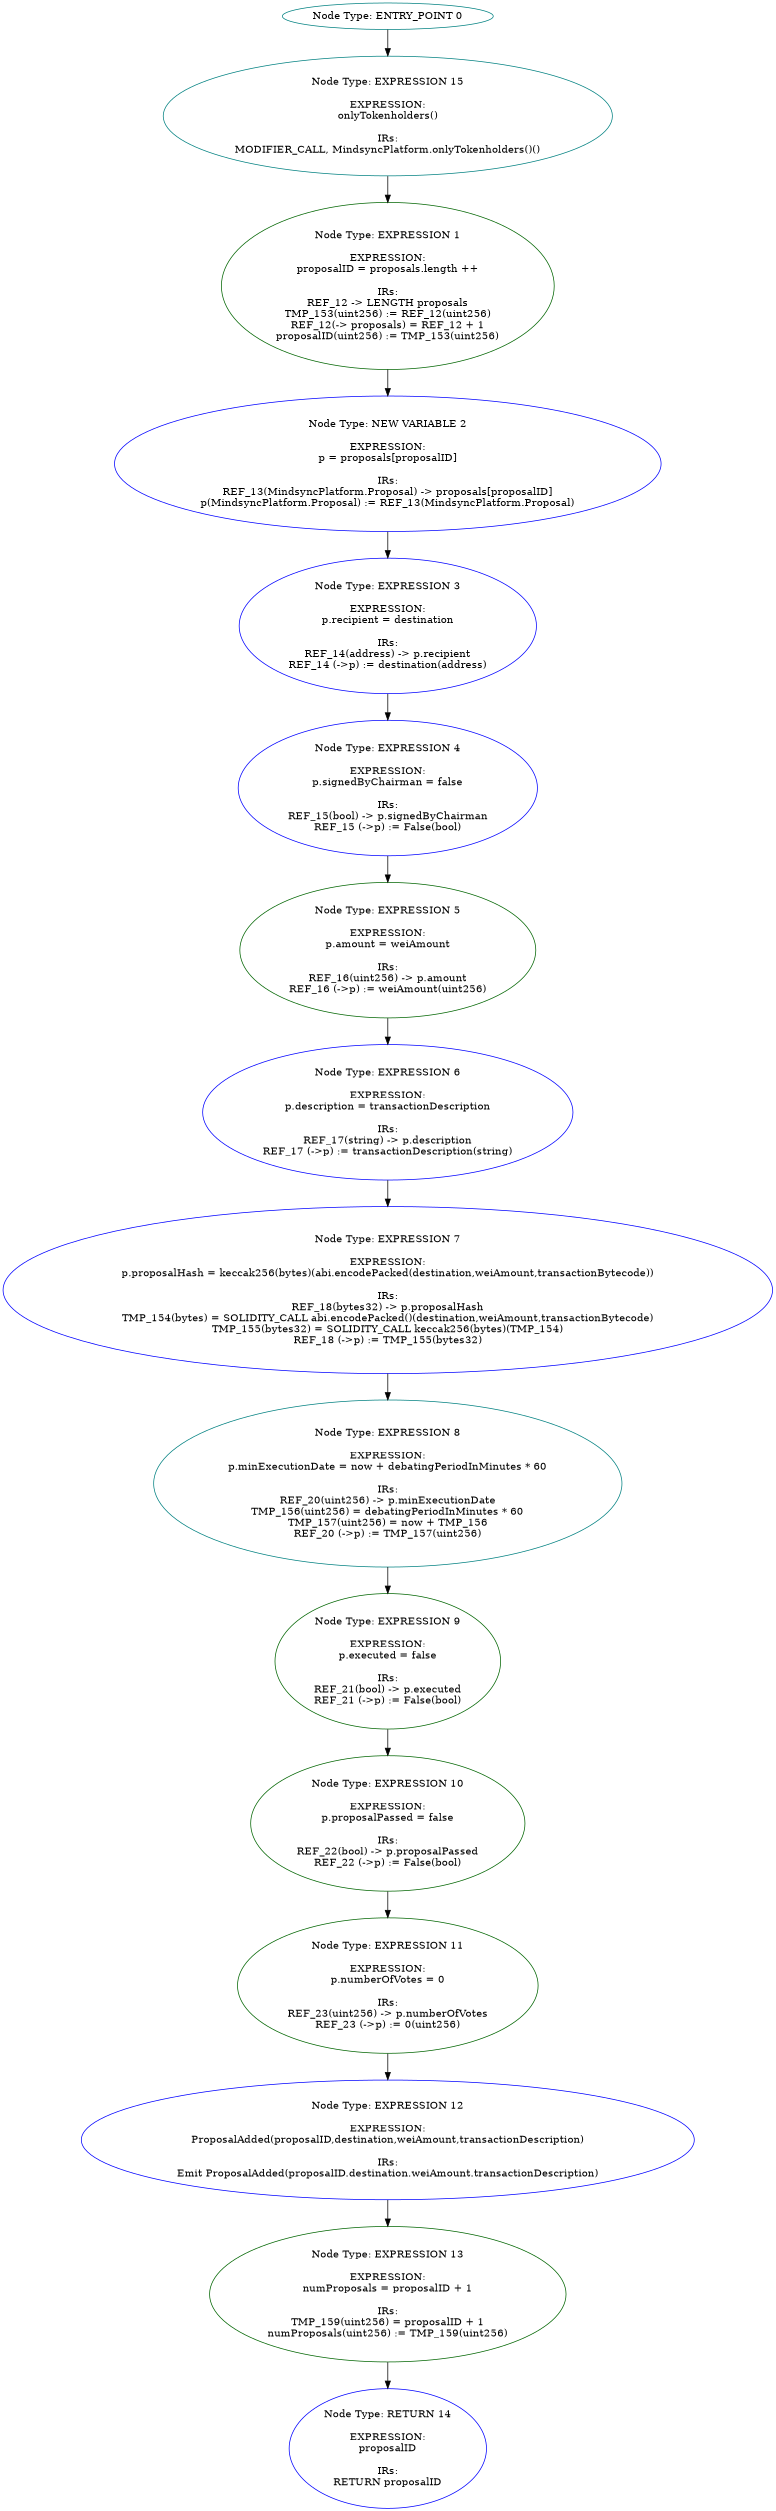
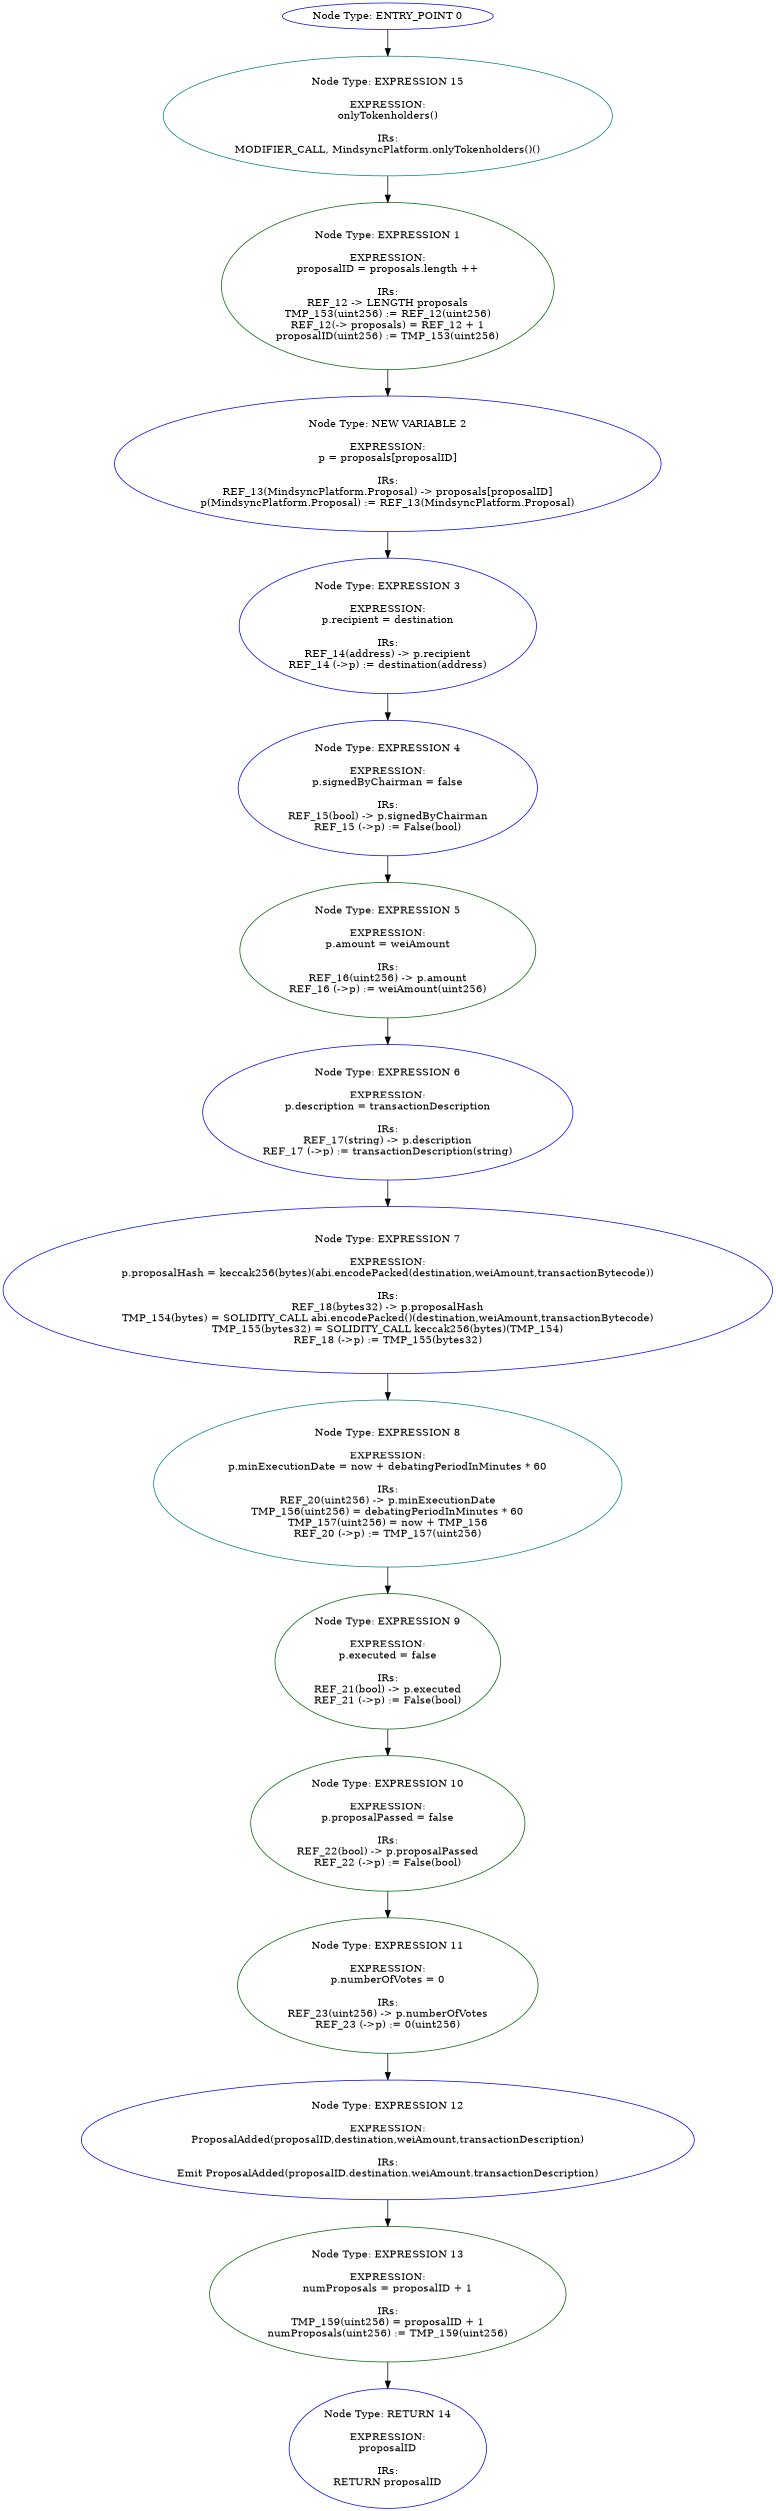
(388, 16) -> (388, 16)
